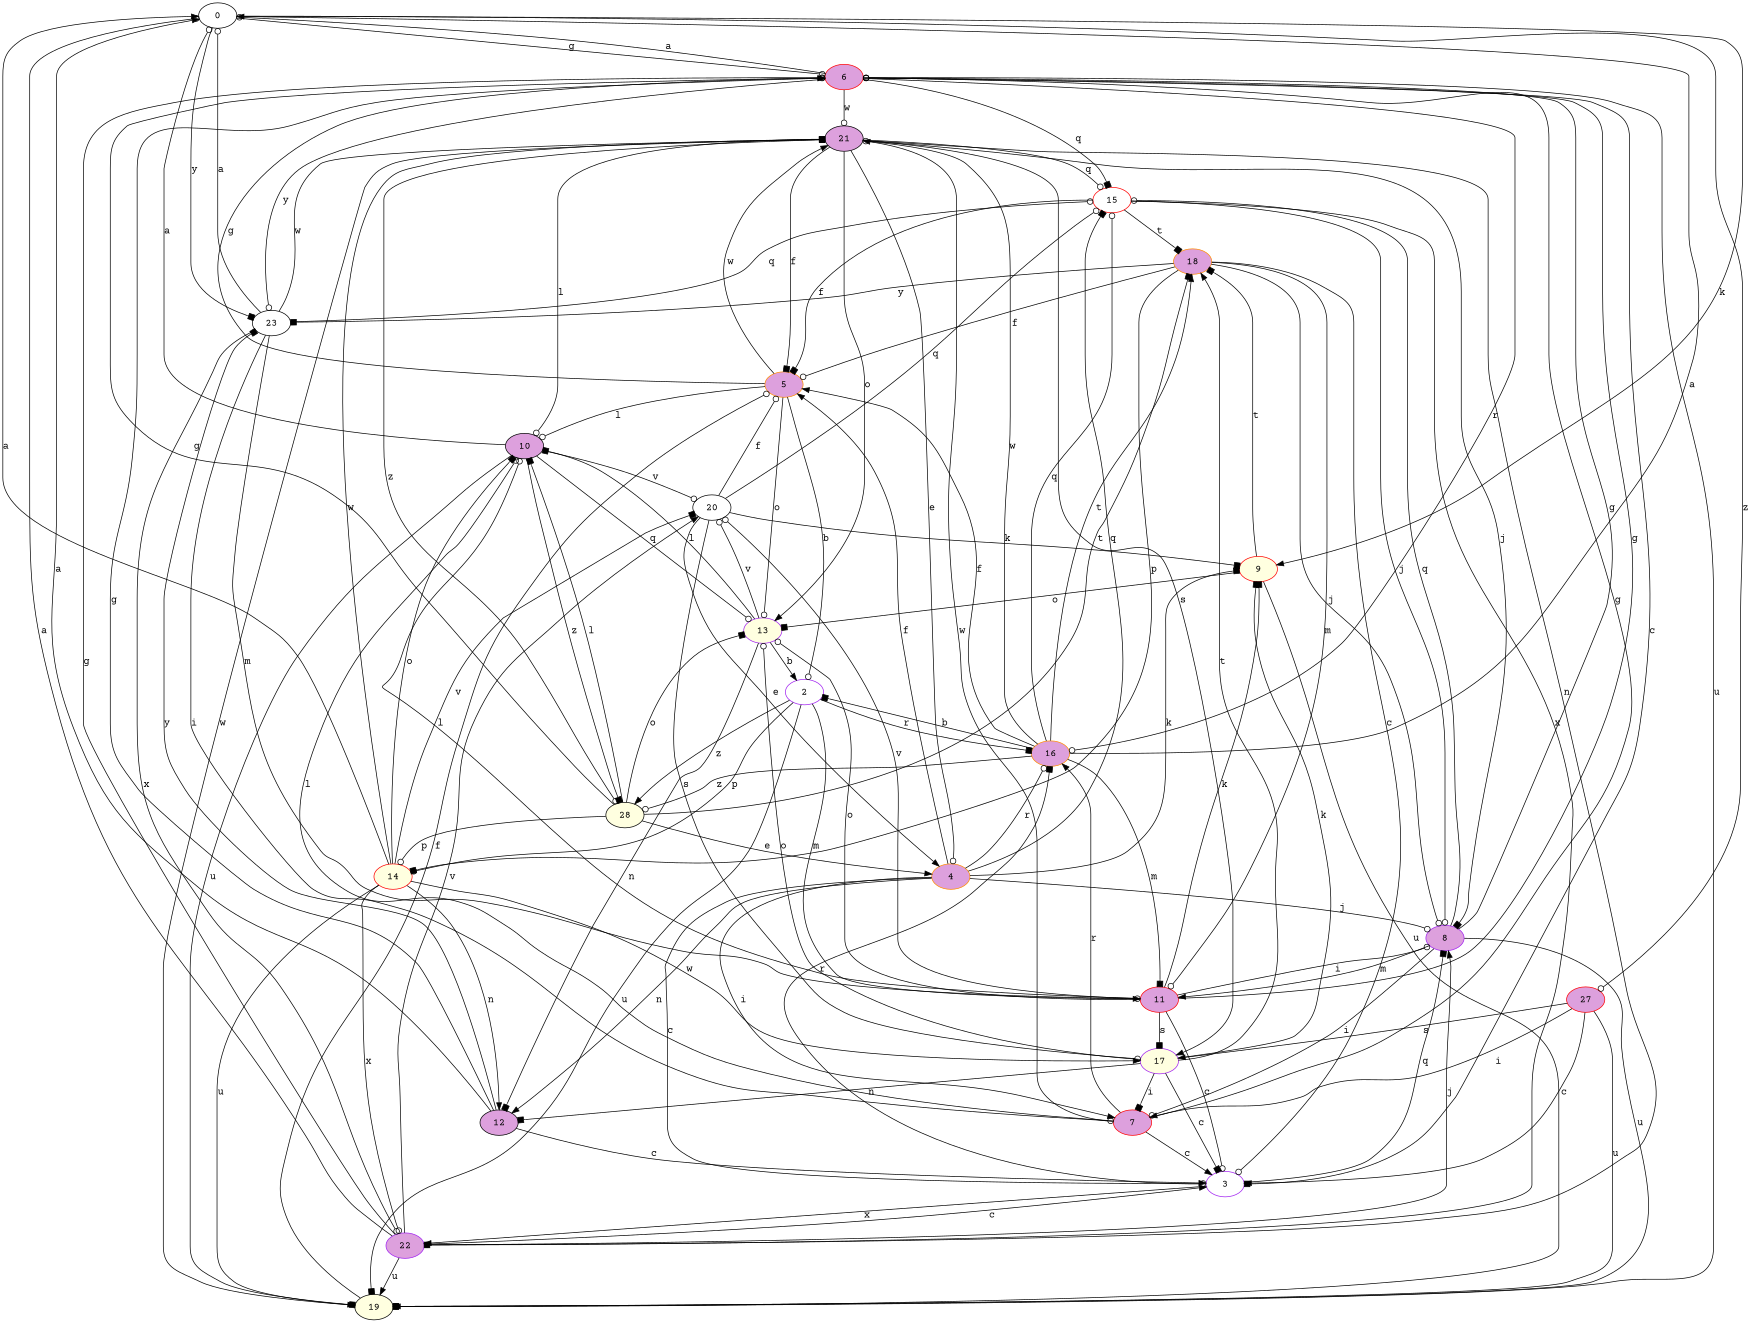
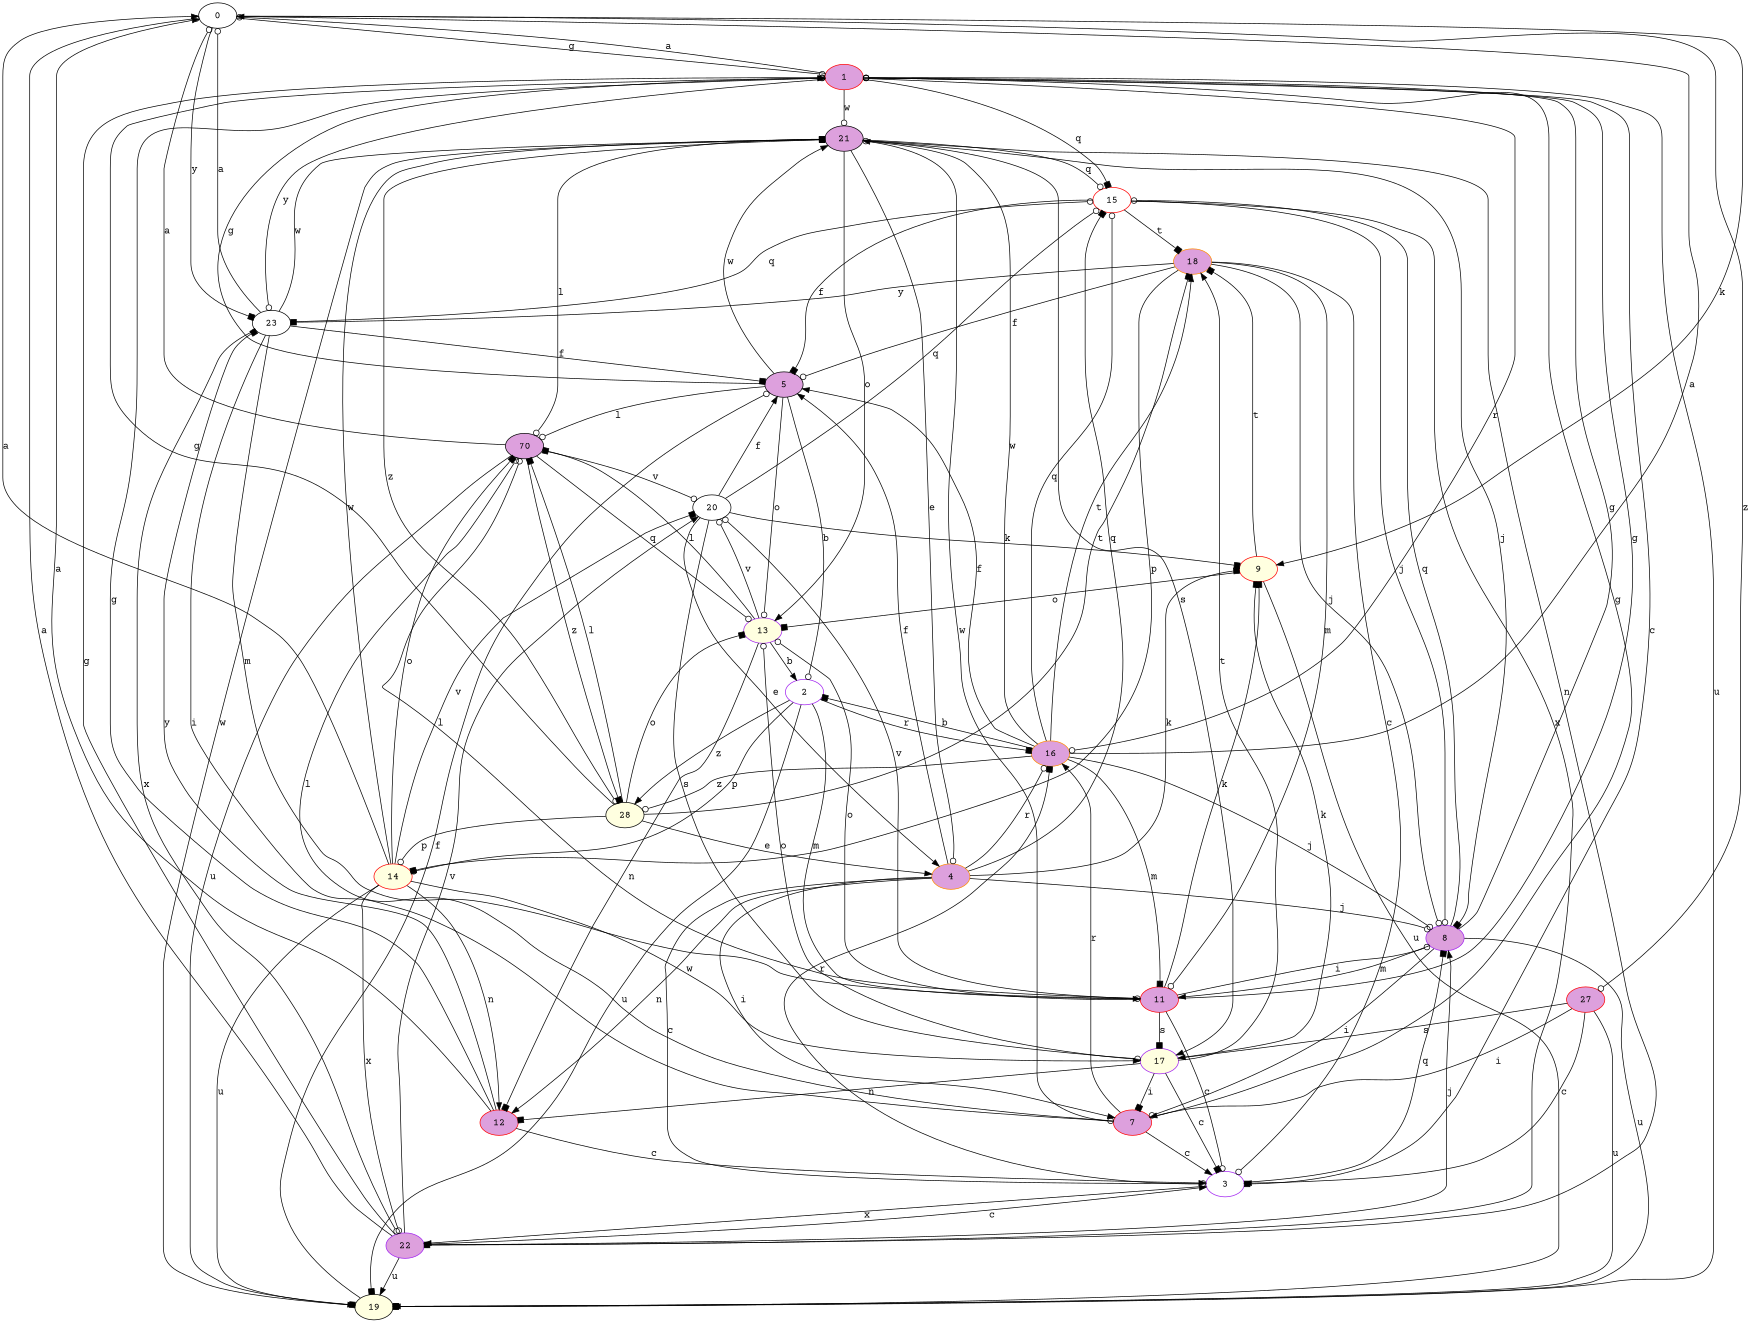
(844, 77) -> (844, 77)
(790, 248) -> (524, 353)
(784, 385) -> (784, 385)
(525, 446) -> (525, 446)
(747, 448) -> (747, 448)
none -> (1256, 824)
(499, 1123) -> (499, 1123)
